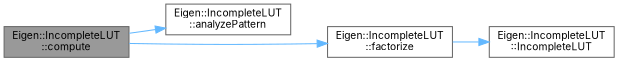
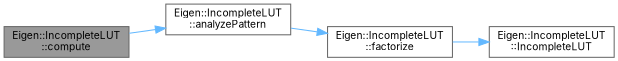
(223, 44) -> (304, 30)
